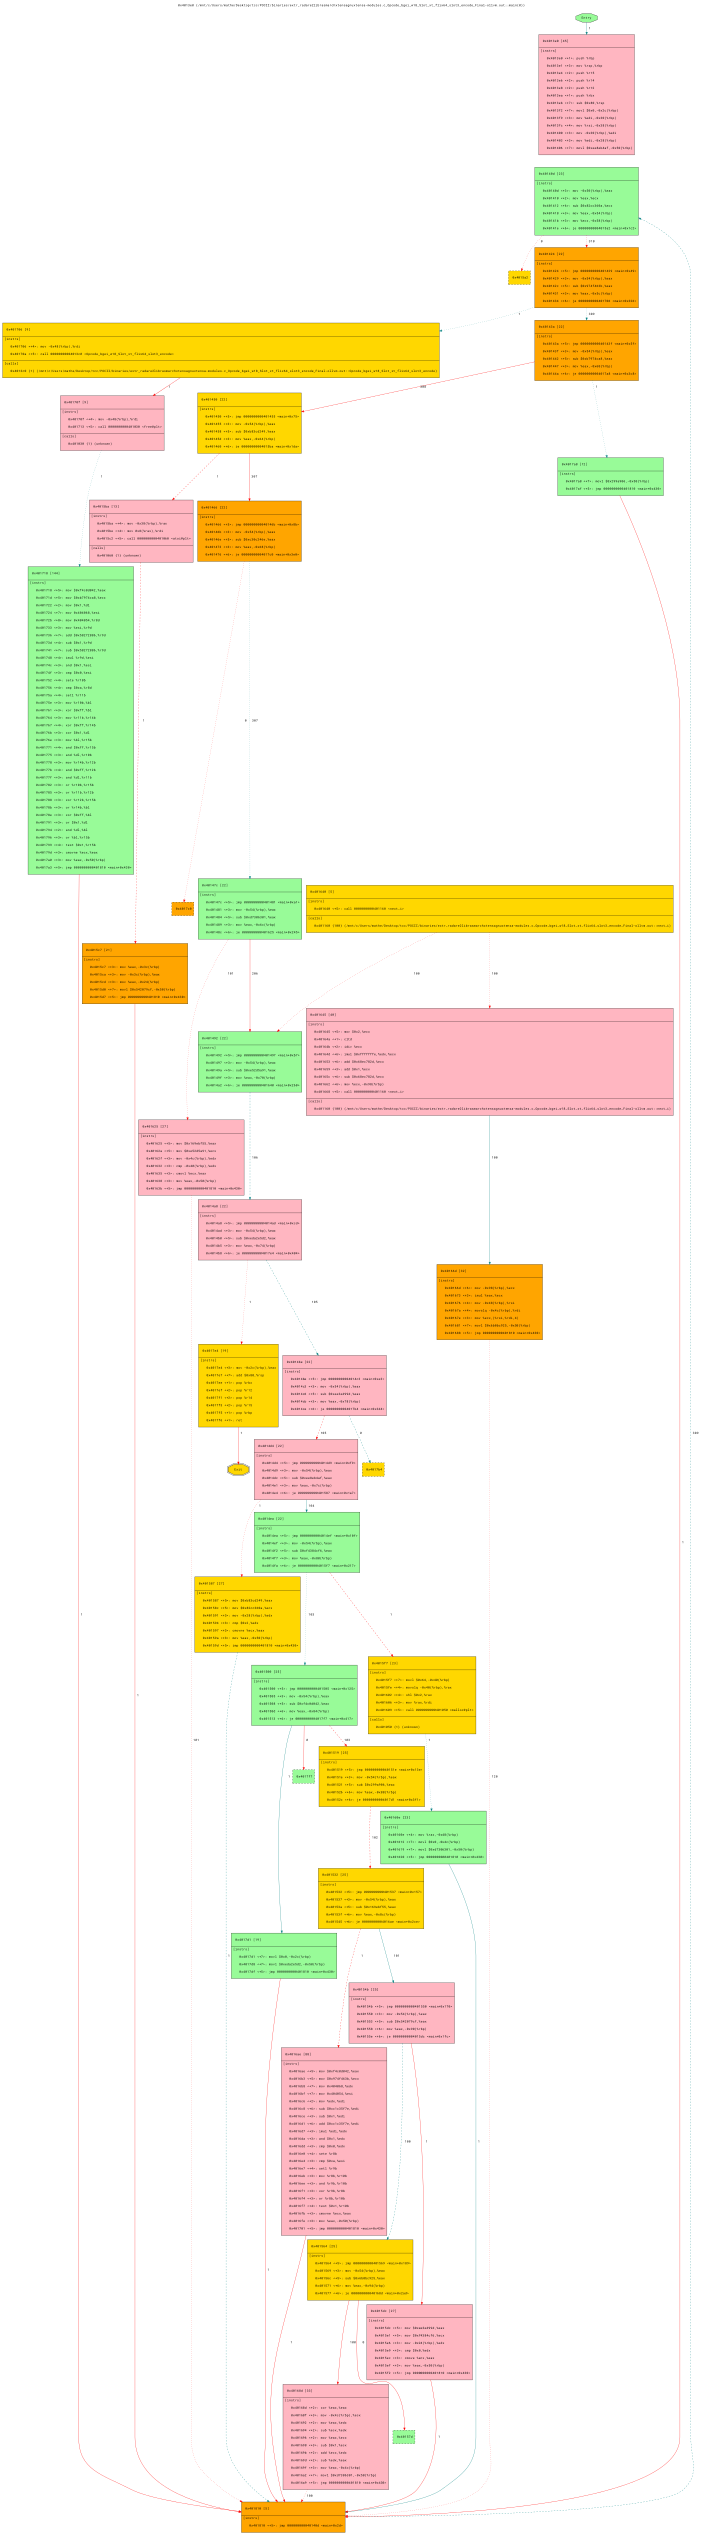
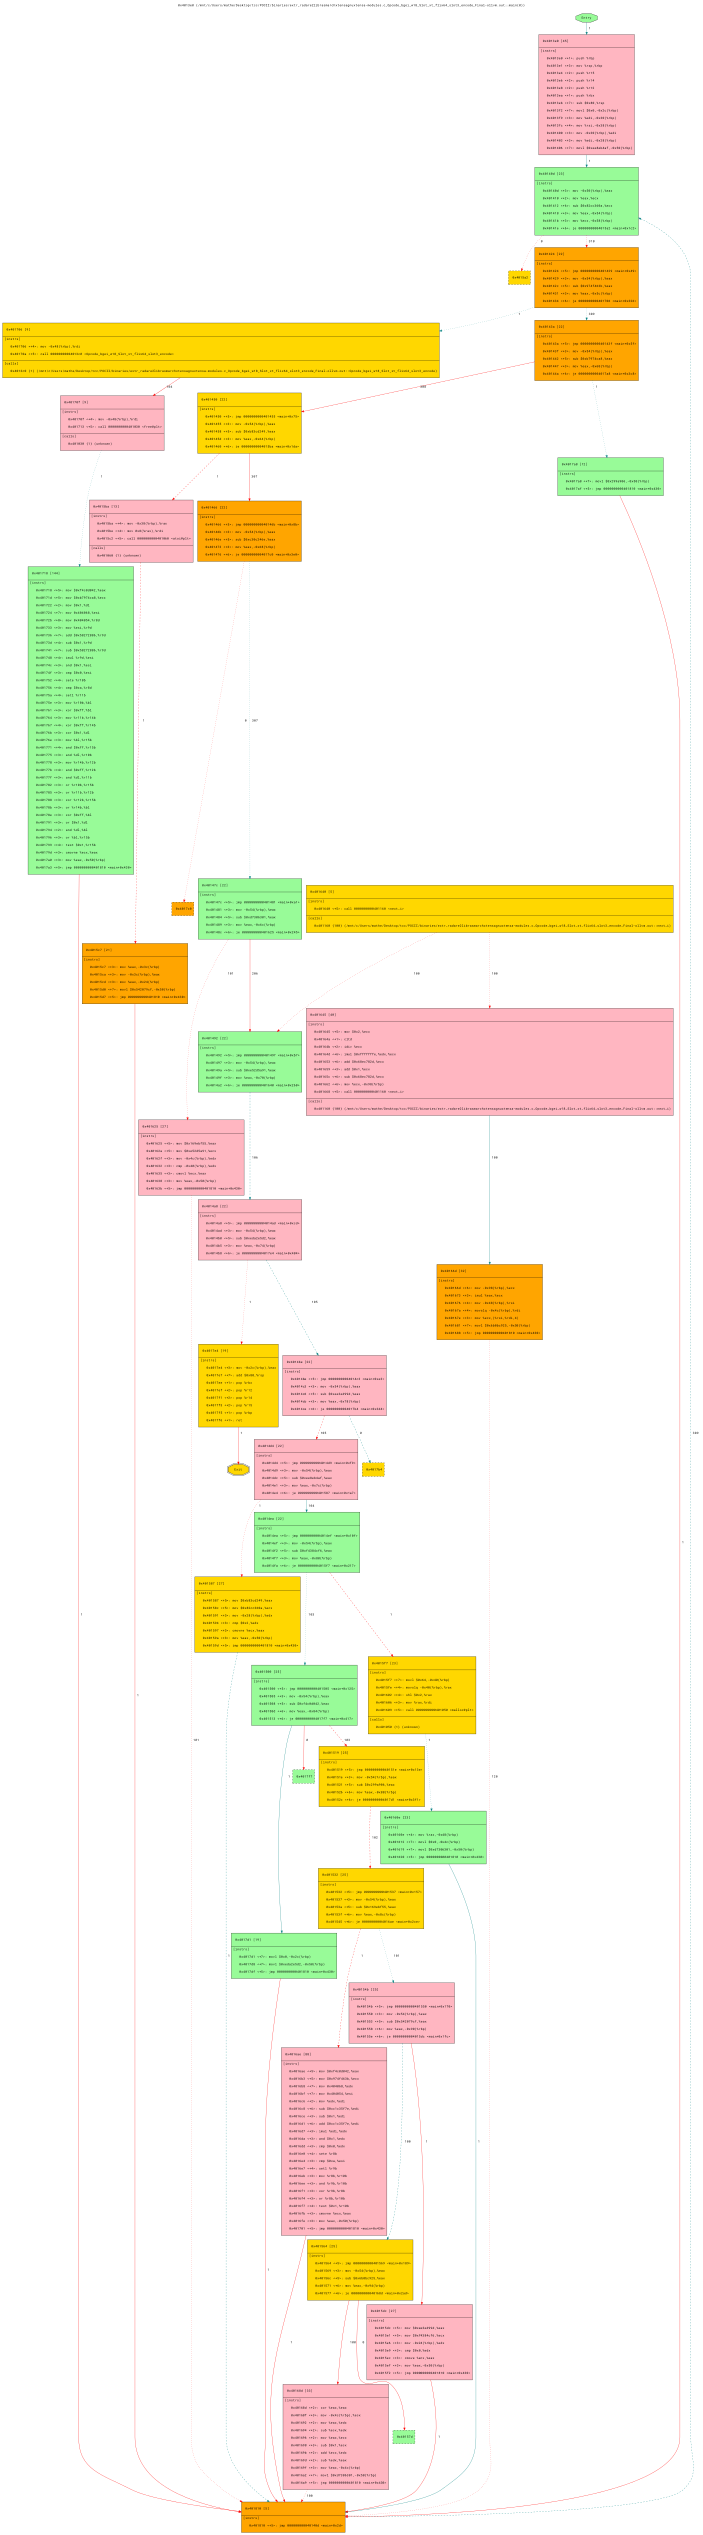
none -> (587, 160)
(169, 387) -> (169, 387)
(386, 1954) -> (386, 1954)
